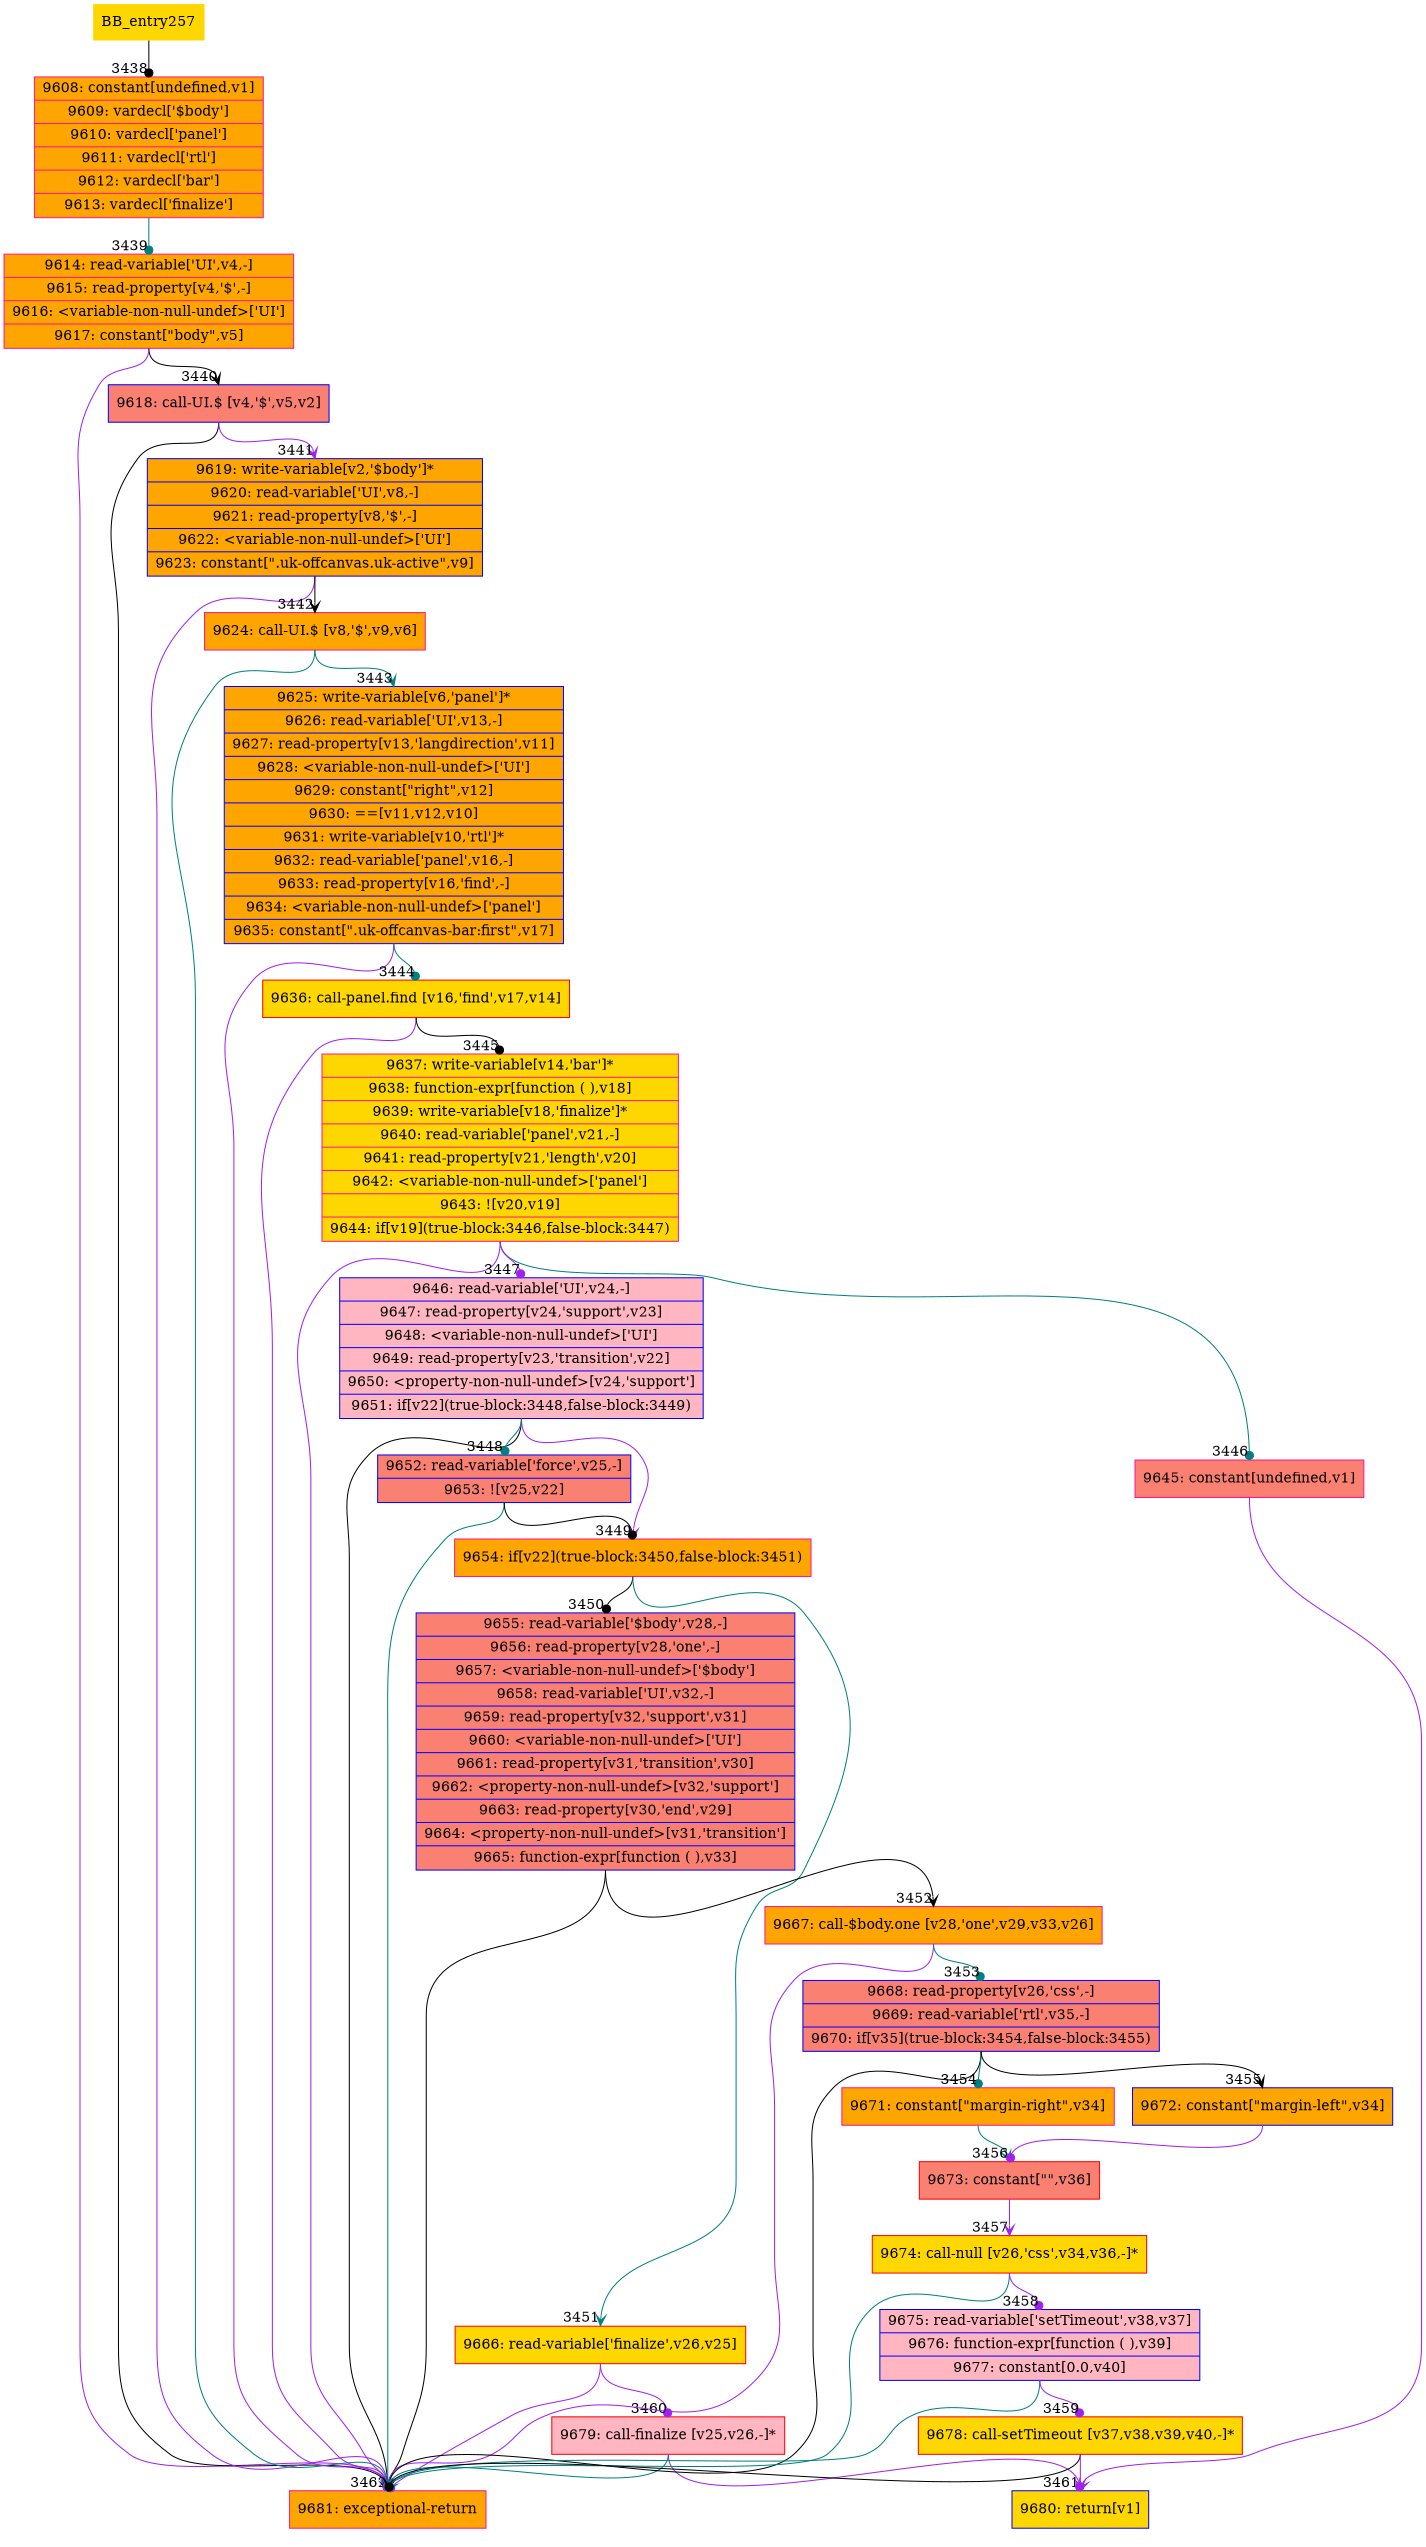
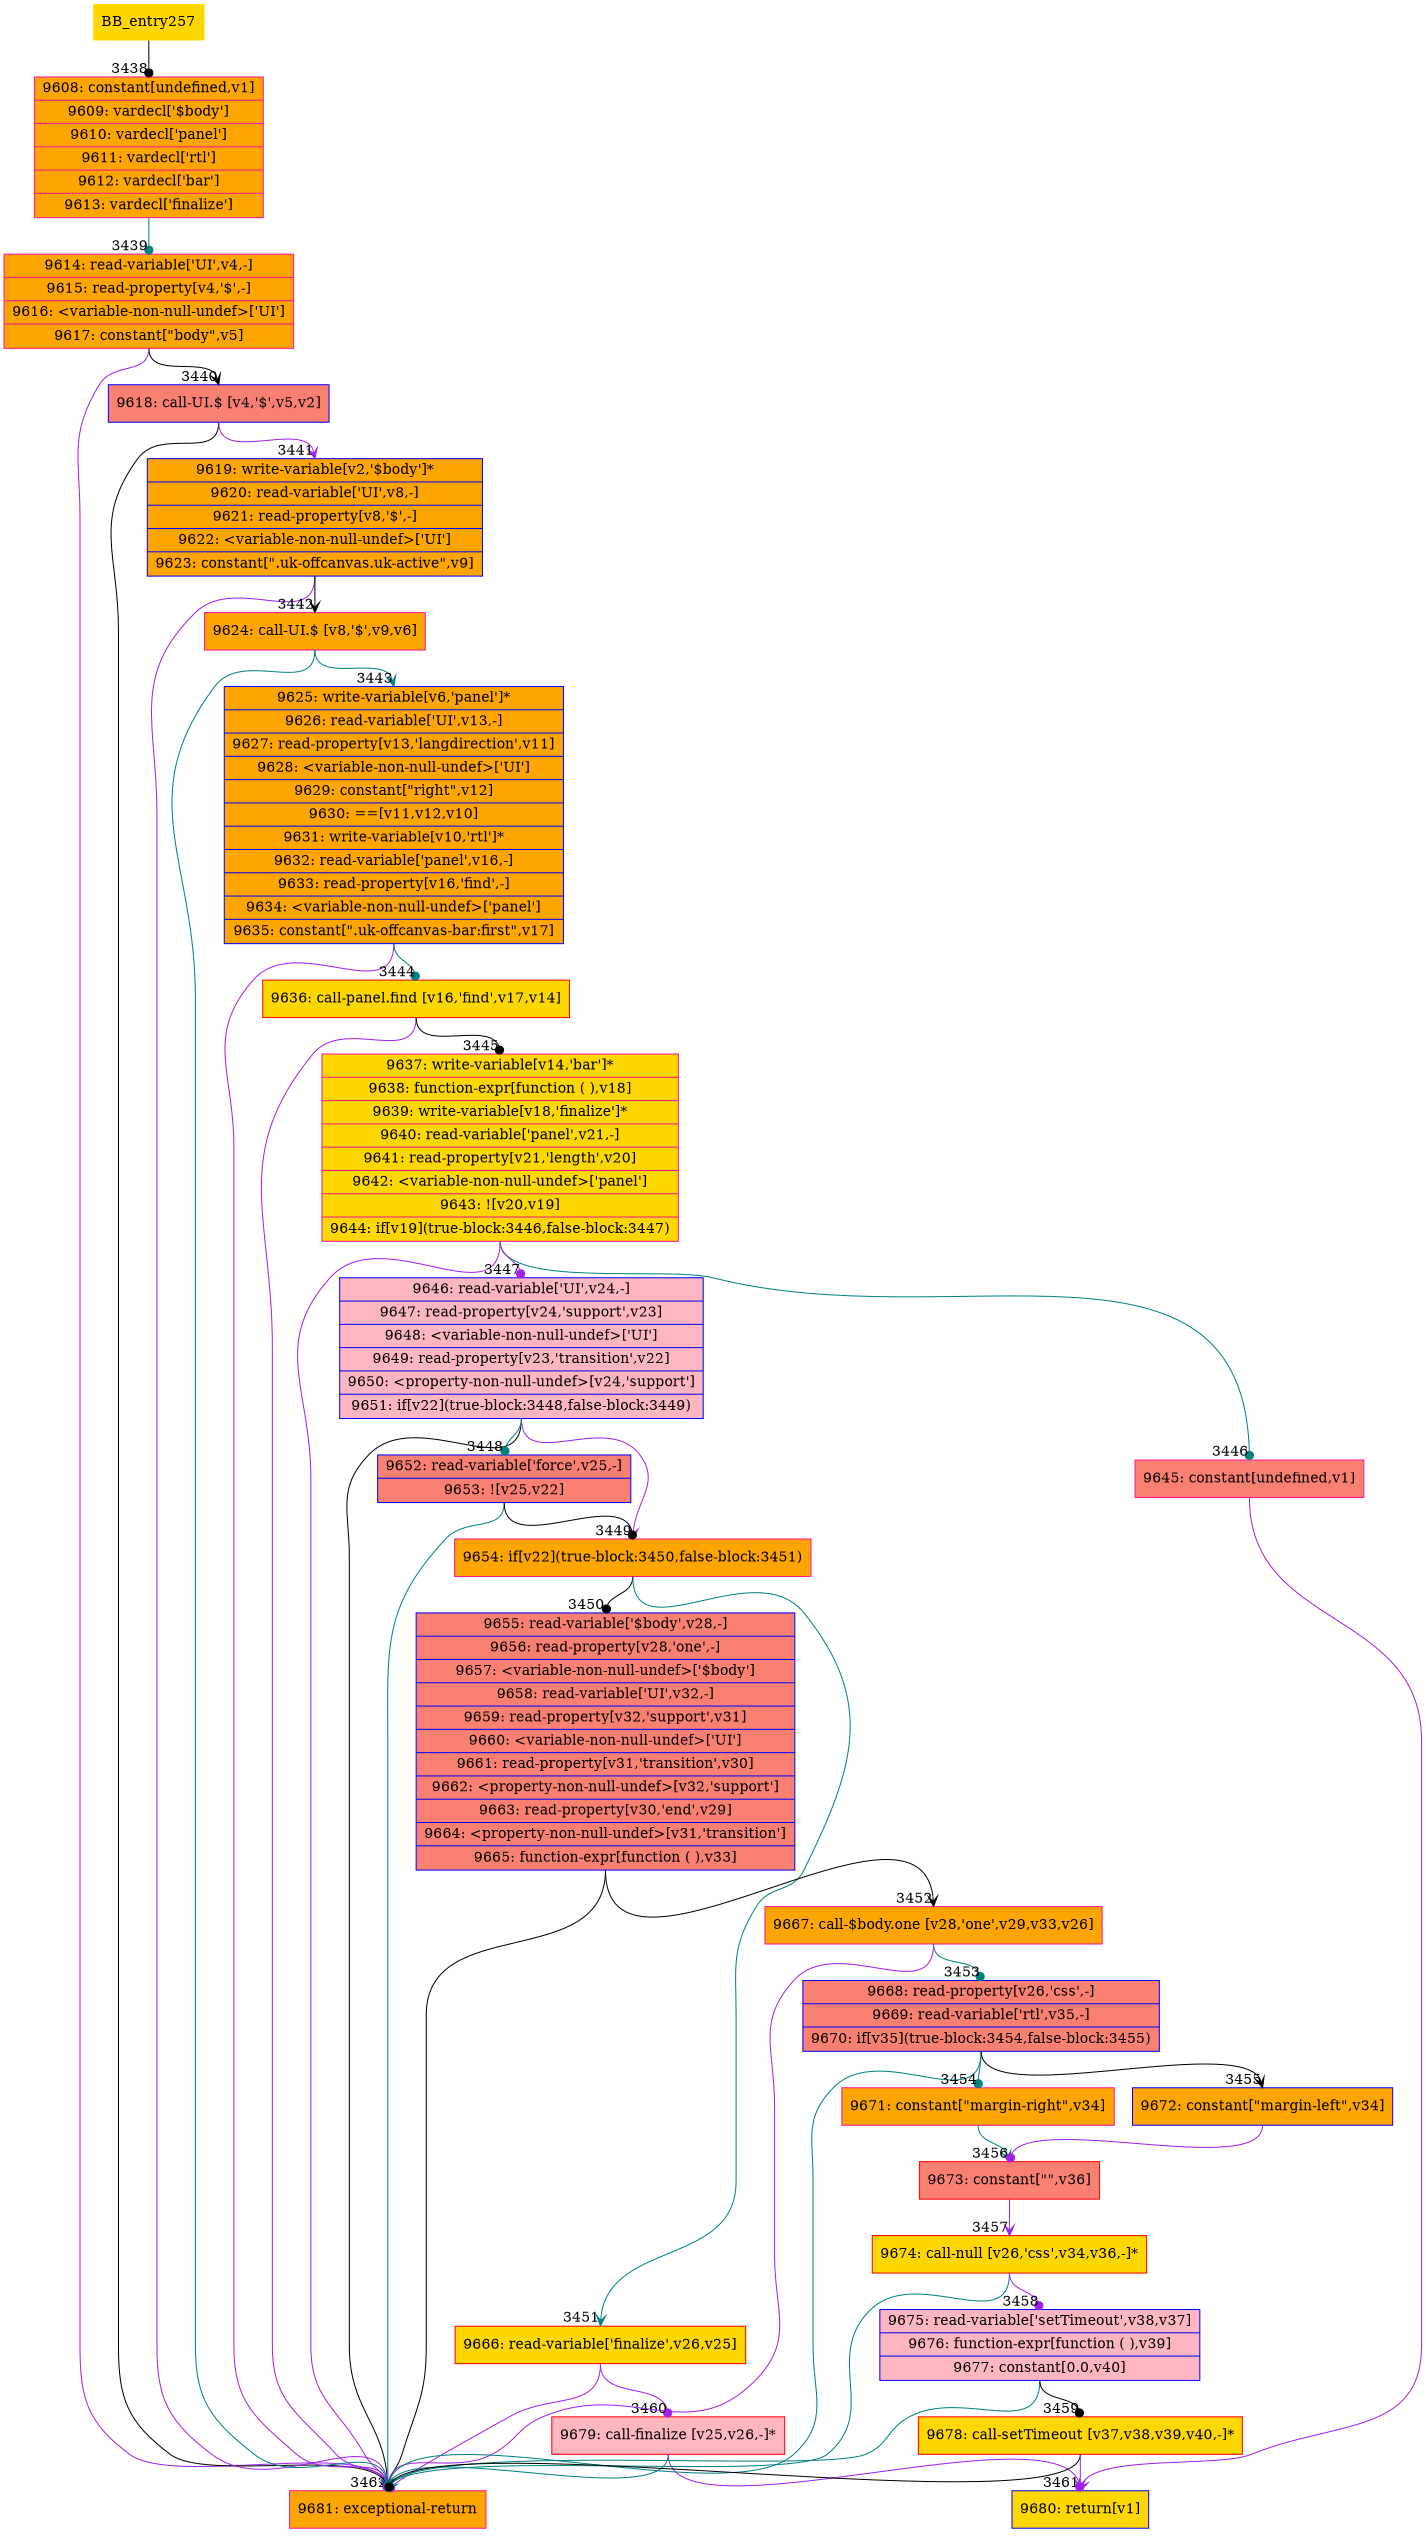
(817, 2394) -> (817, 2394)
(1056, 2397) -> (1056, 2397)
